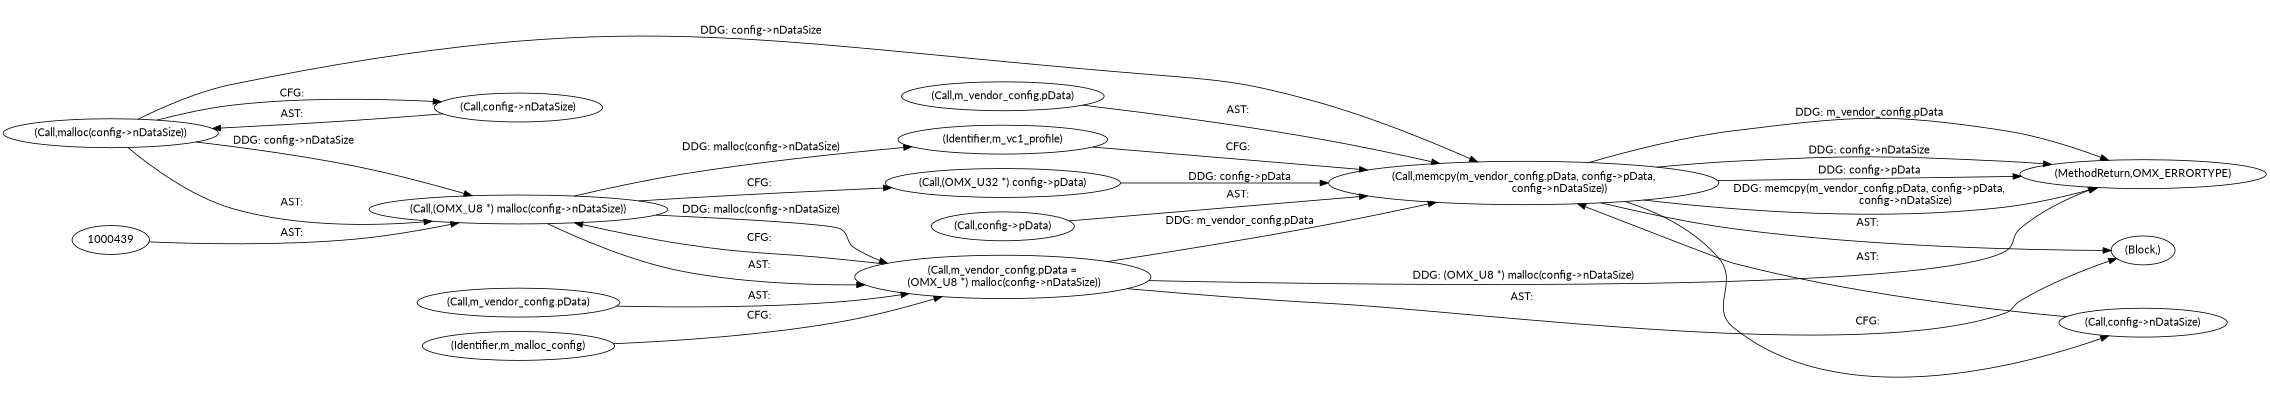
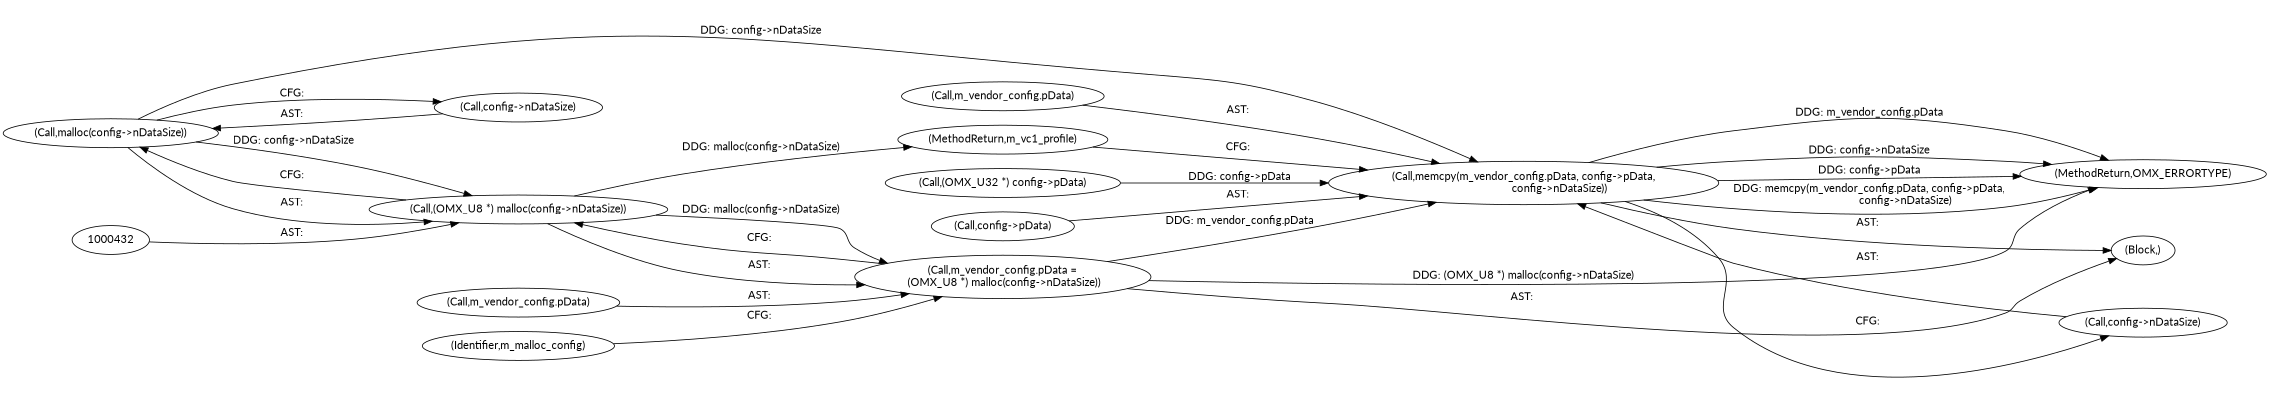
(1003, 140) -> (1003, 140)
(761, 194) -> (274, 187)
(111, 240) -> (111, 240)
